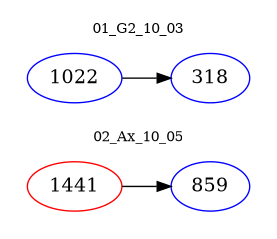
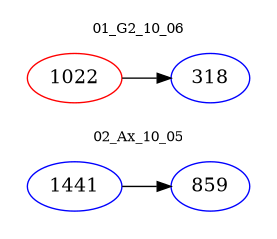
(139, 29) -> (139, 29)
(75, 78) -> (75, 78)
(75, 186) -> (75, 186)
